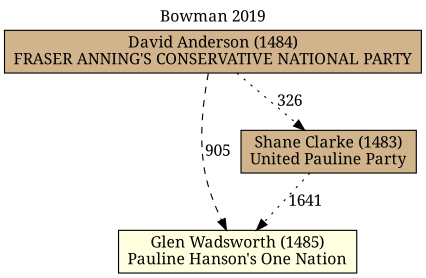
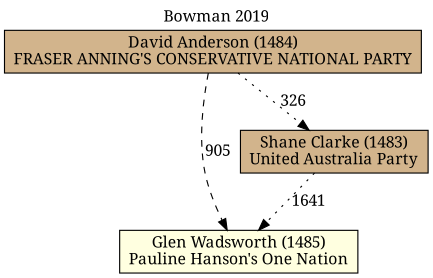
(329, 152) -> (334, 152)
